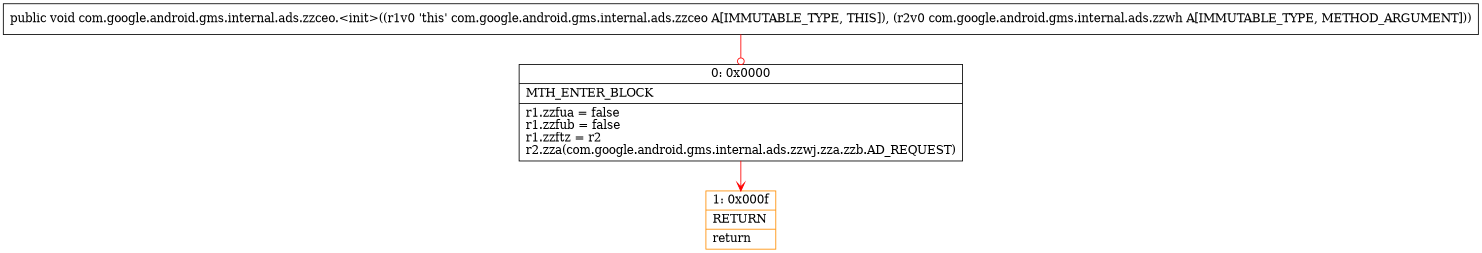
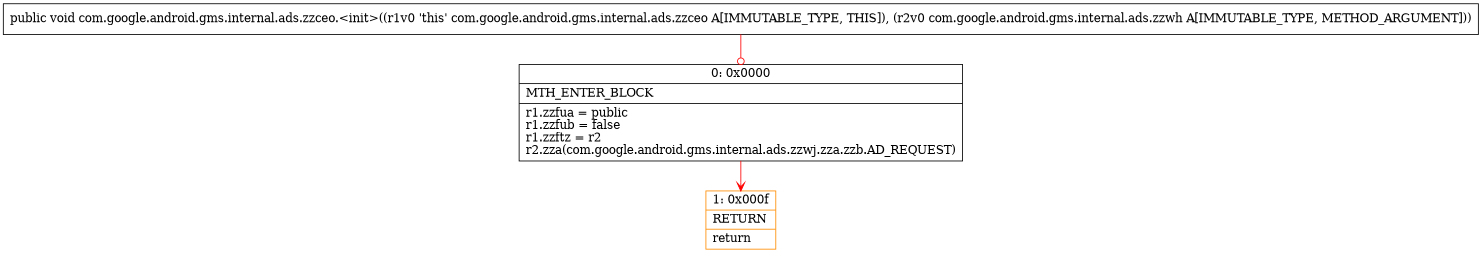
(573, 113) -> (577, 113)
